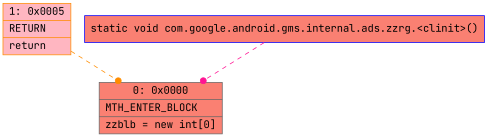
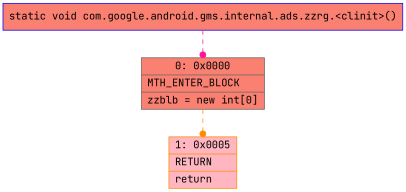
(93, 65) -> (203, 120)
